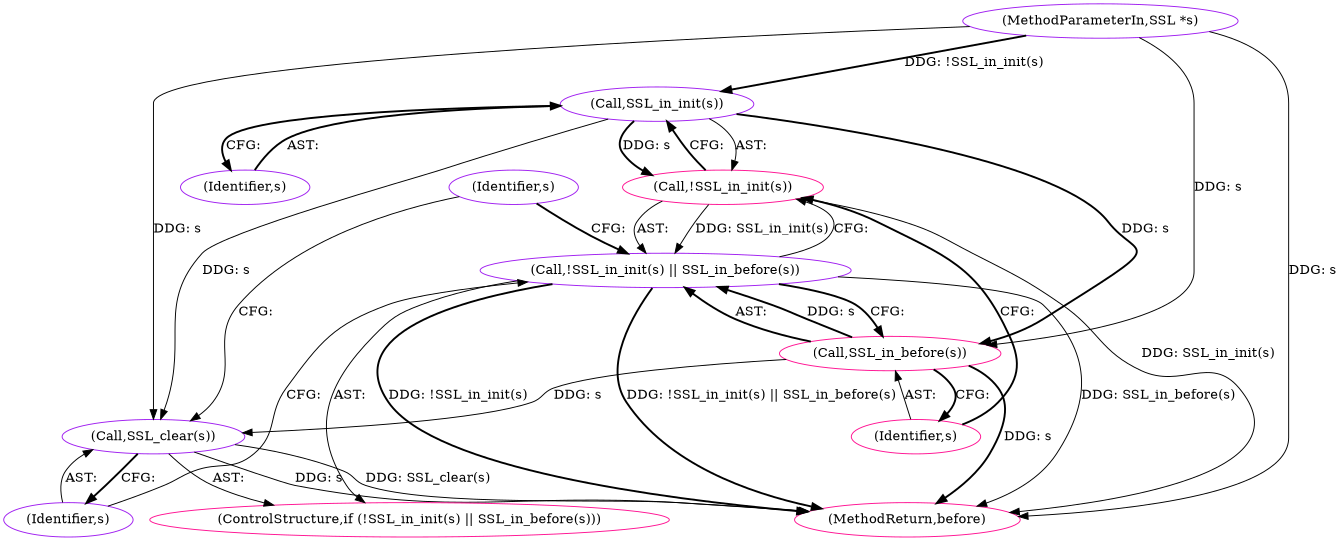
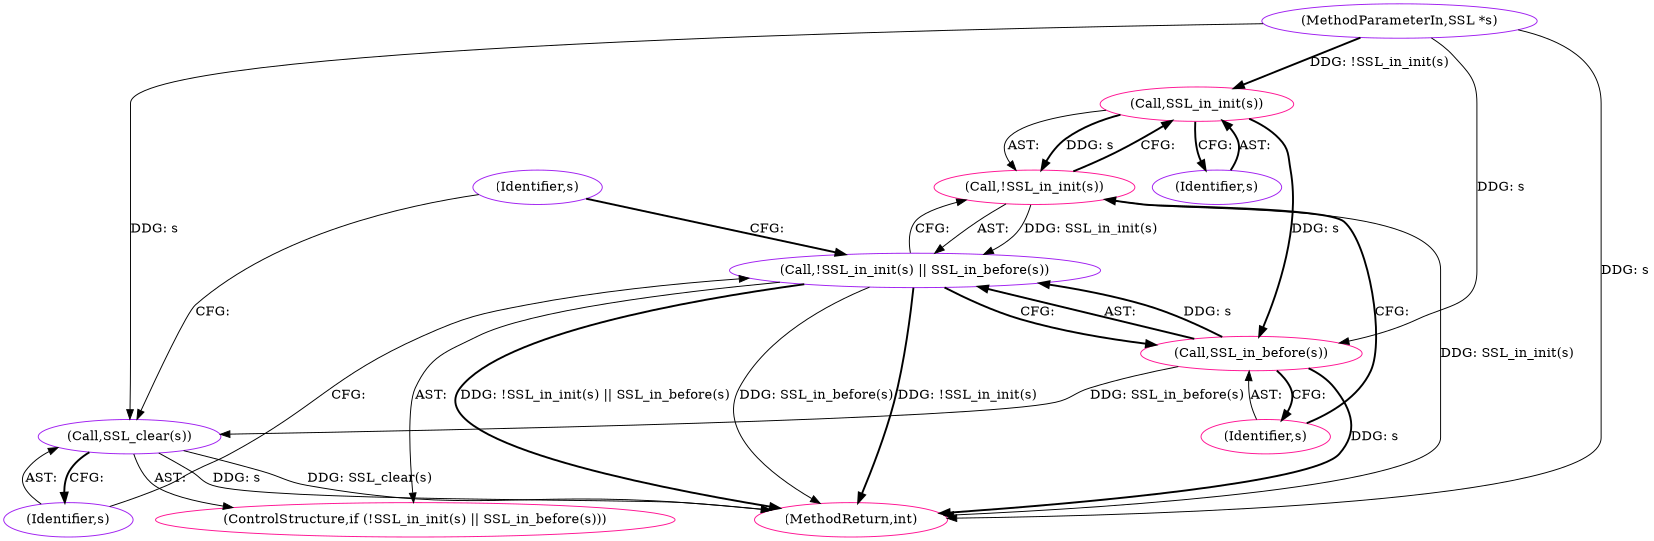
(657, 104) -> (1197, 104)
(324, 205) -> none
(578, 395) -> (1167, 395)
(907, 520) -> (851, 520)
